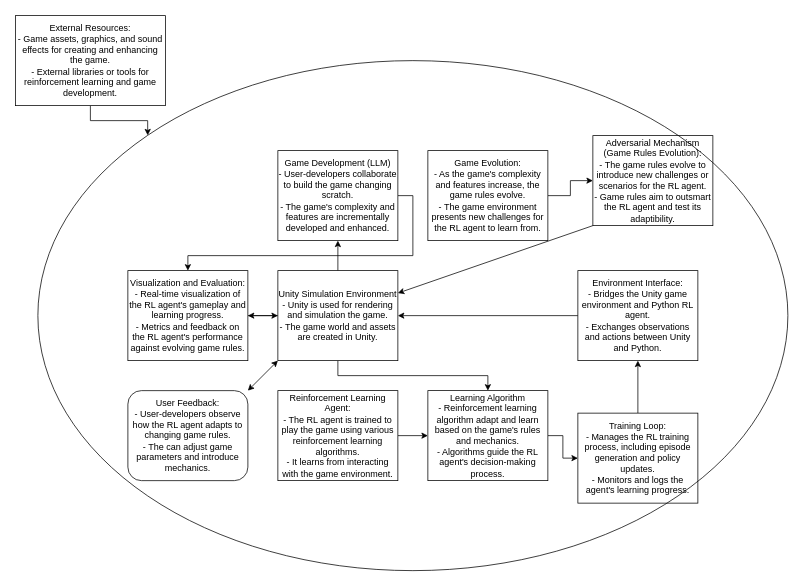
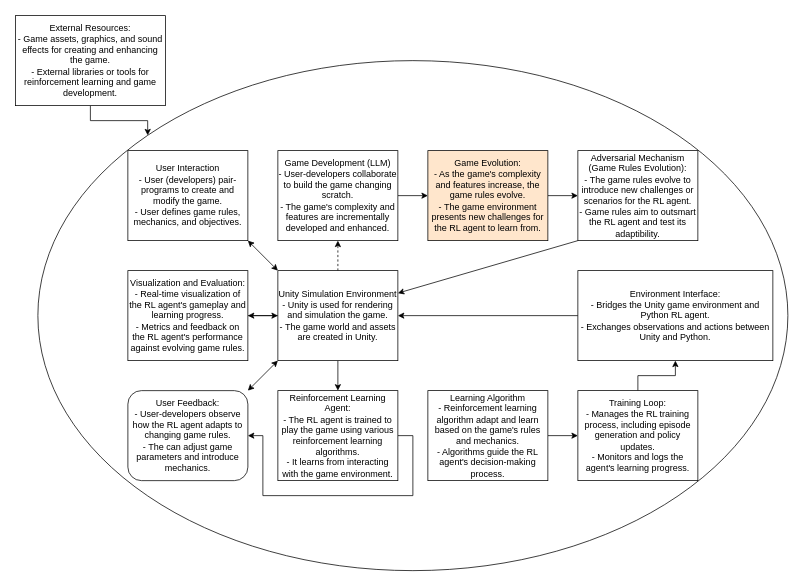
(653, 180) -> (638, 195)
none -> (188, 195)
(488, 195) -> (488, 195)
(297, 255) -> (417, 195)
none -> (264, 257)
(338, 258) -> (338, 258)
(638, 315) -> (675, 315)
(417, 375) -> (338, 382)
(417, 435) -> (338, 495)
(638, 458) -> (638, 435)
